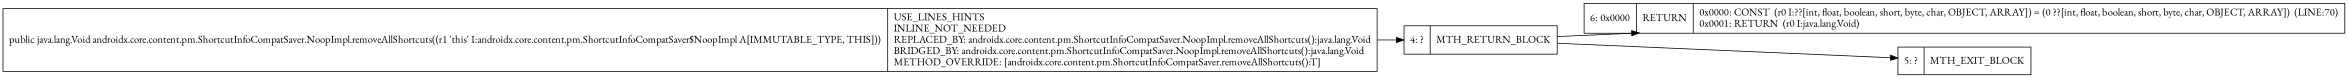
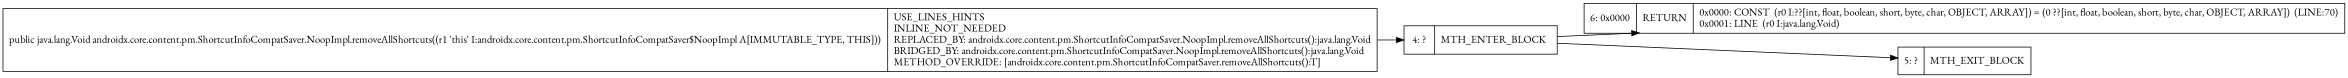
(1781, 24) -> (1771, 24)
(1494, 40) -> (1494, 40)
